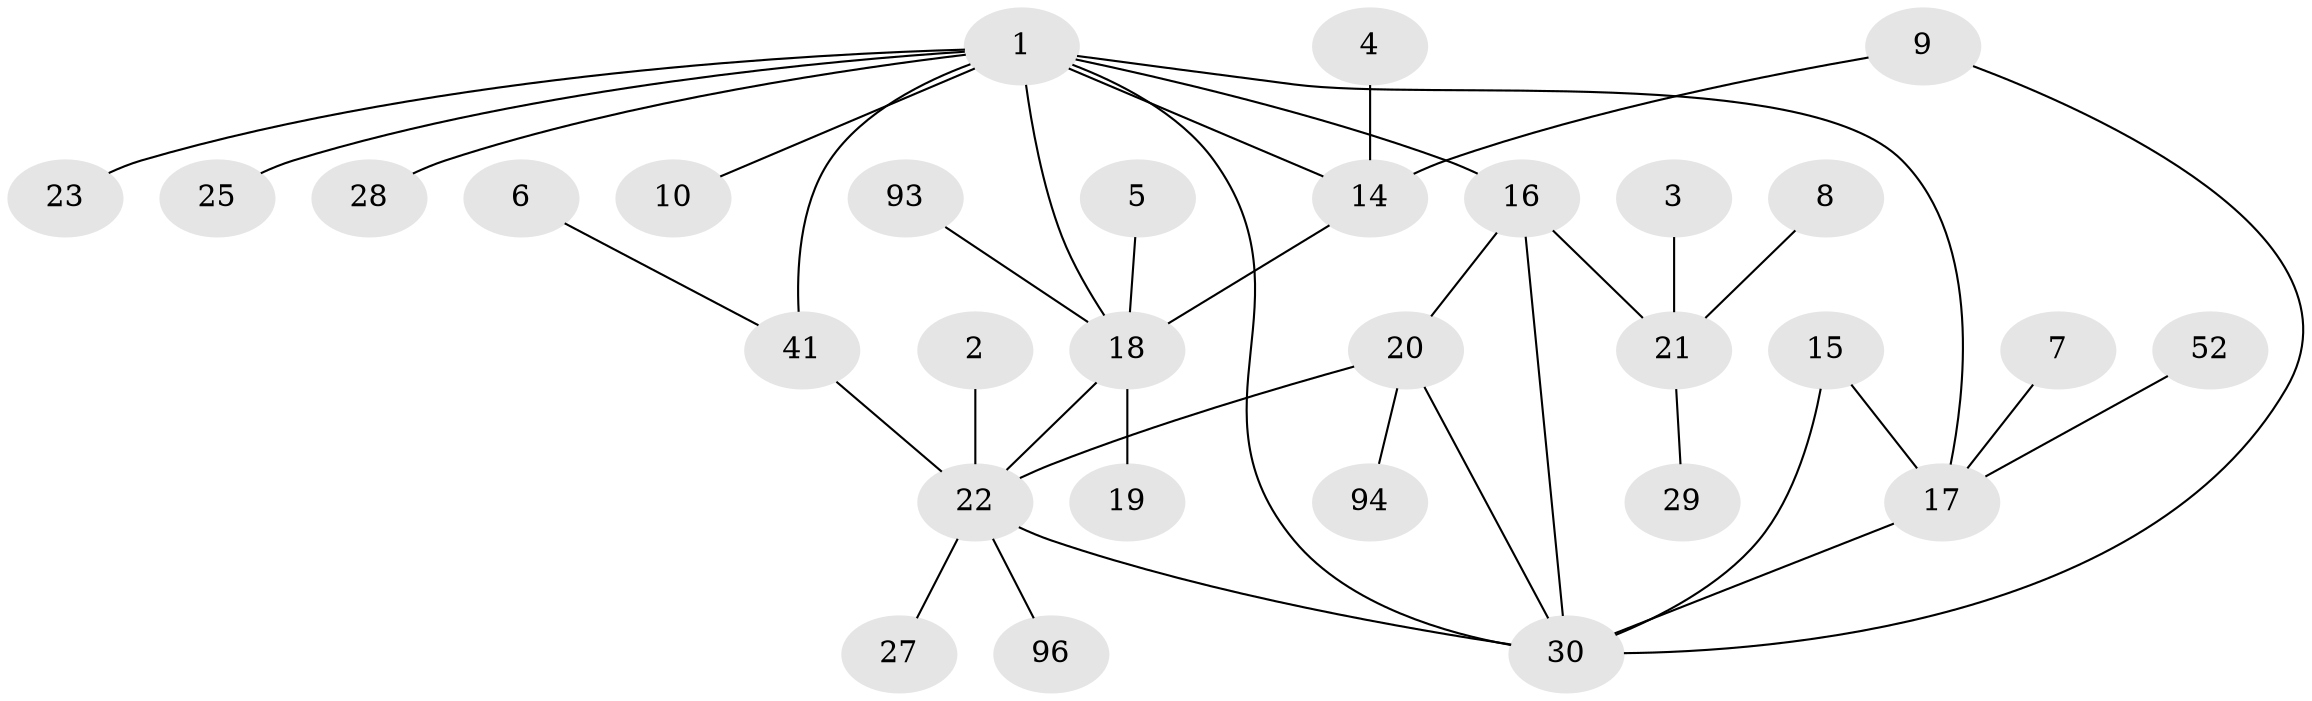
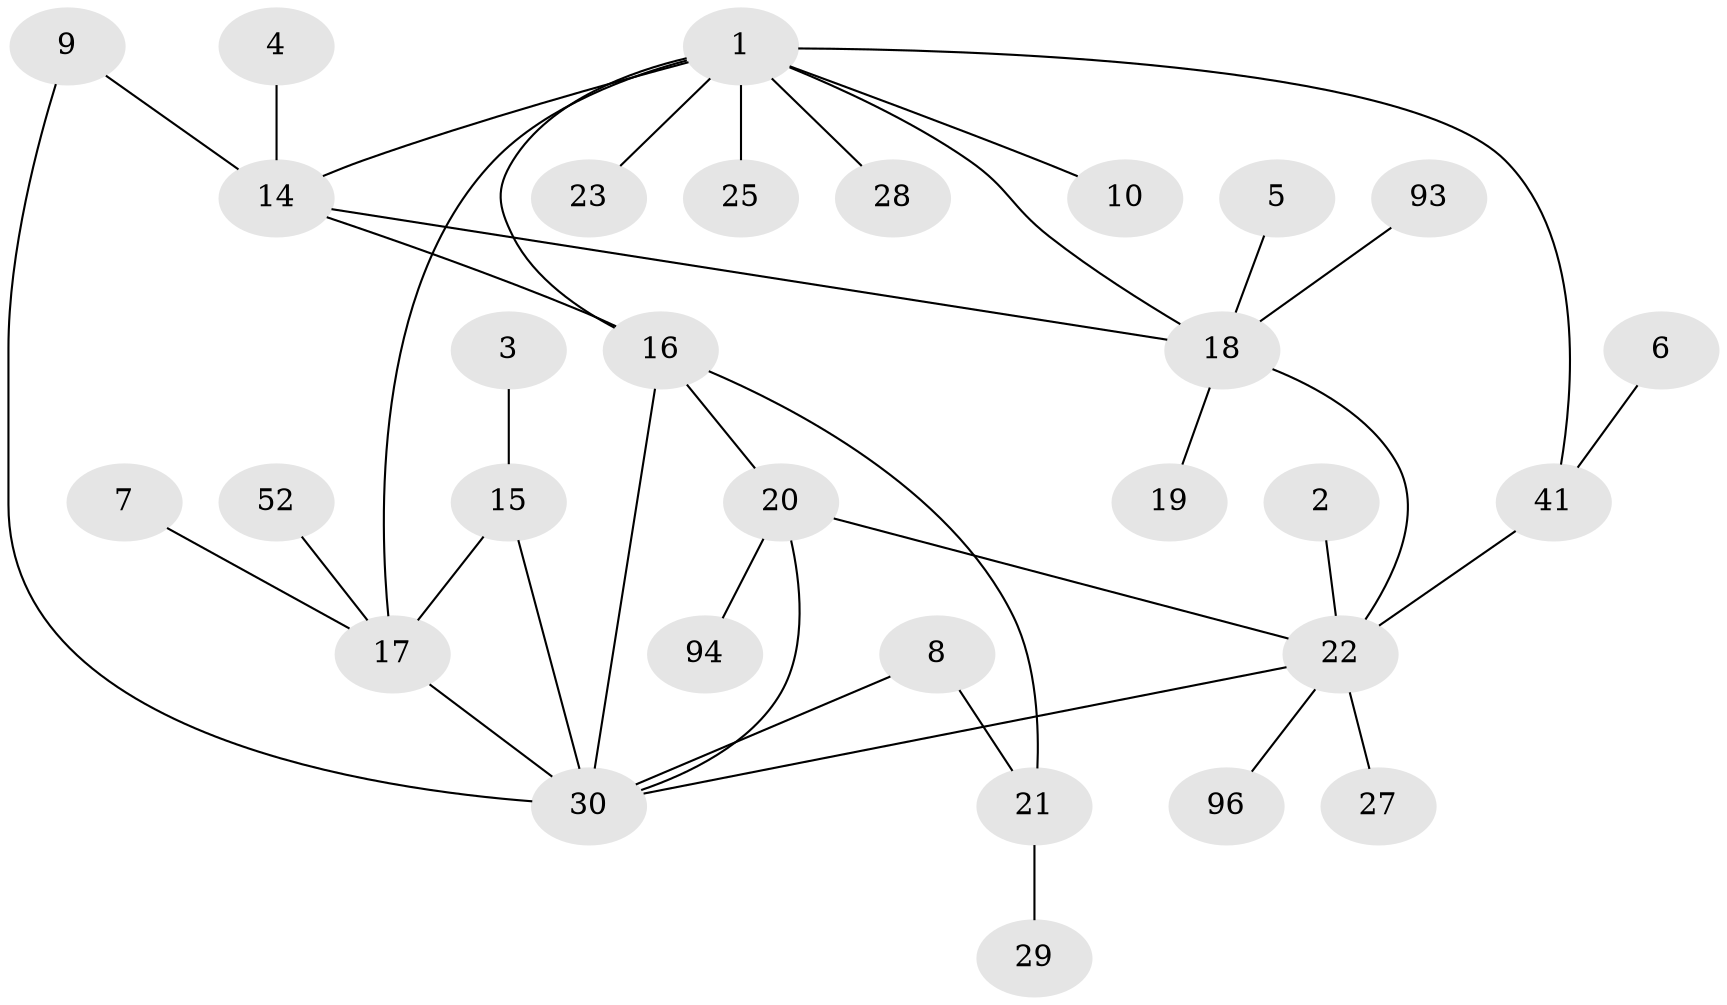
none -> (473, 269)
(1674, 275) -> (509, 427)
(1249, 367) -> (776, 725)
